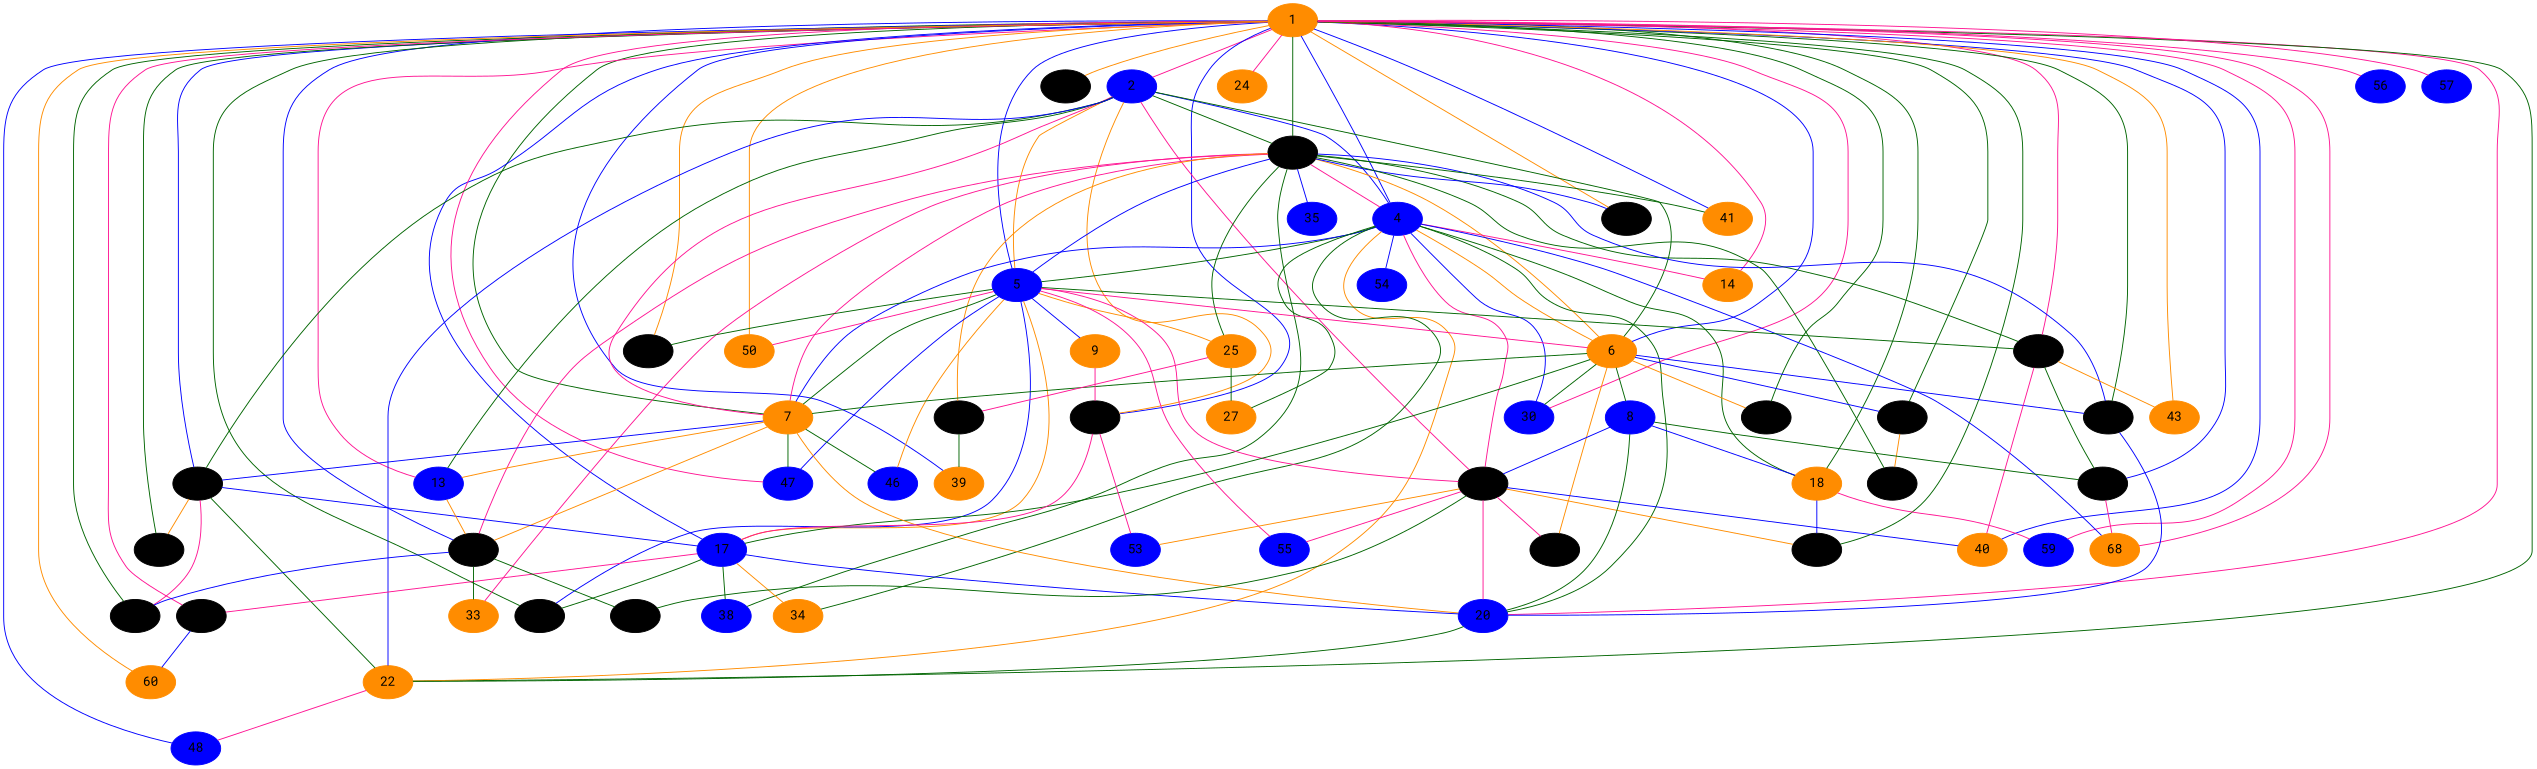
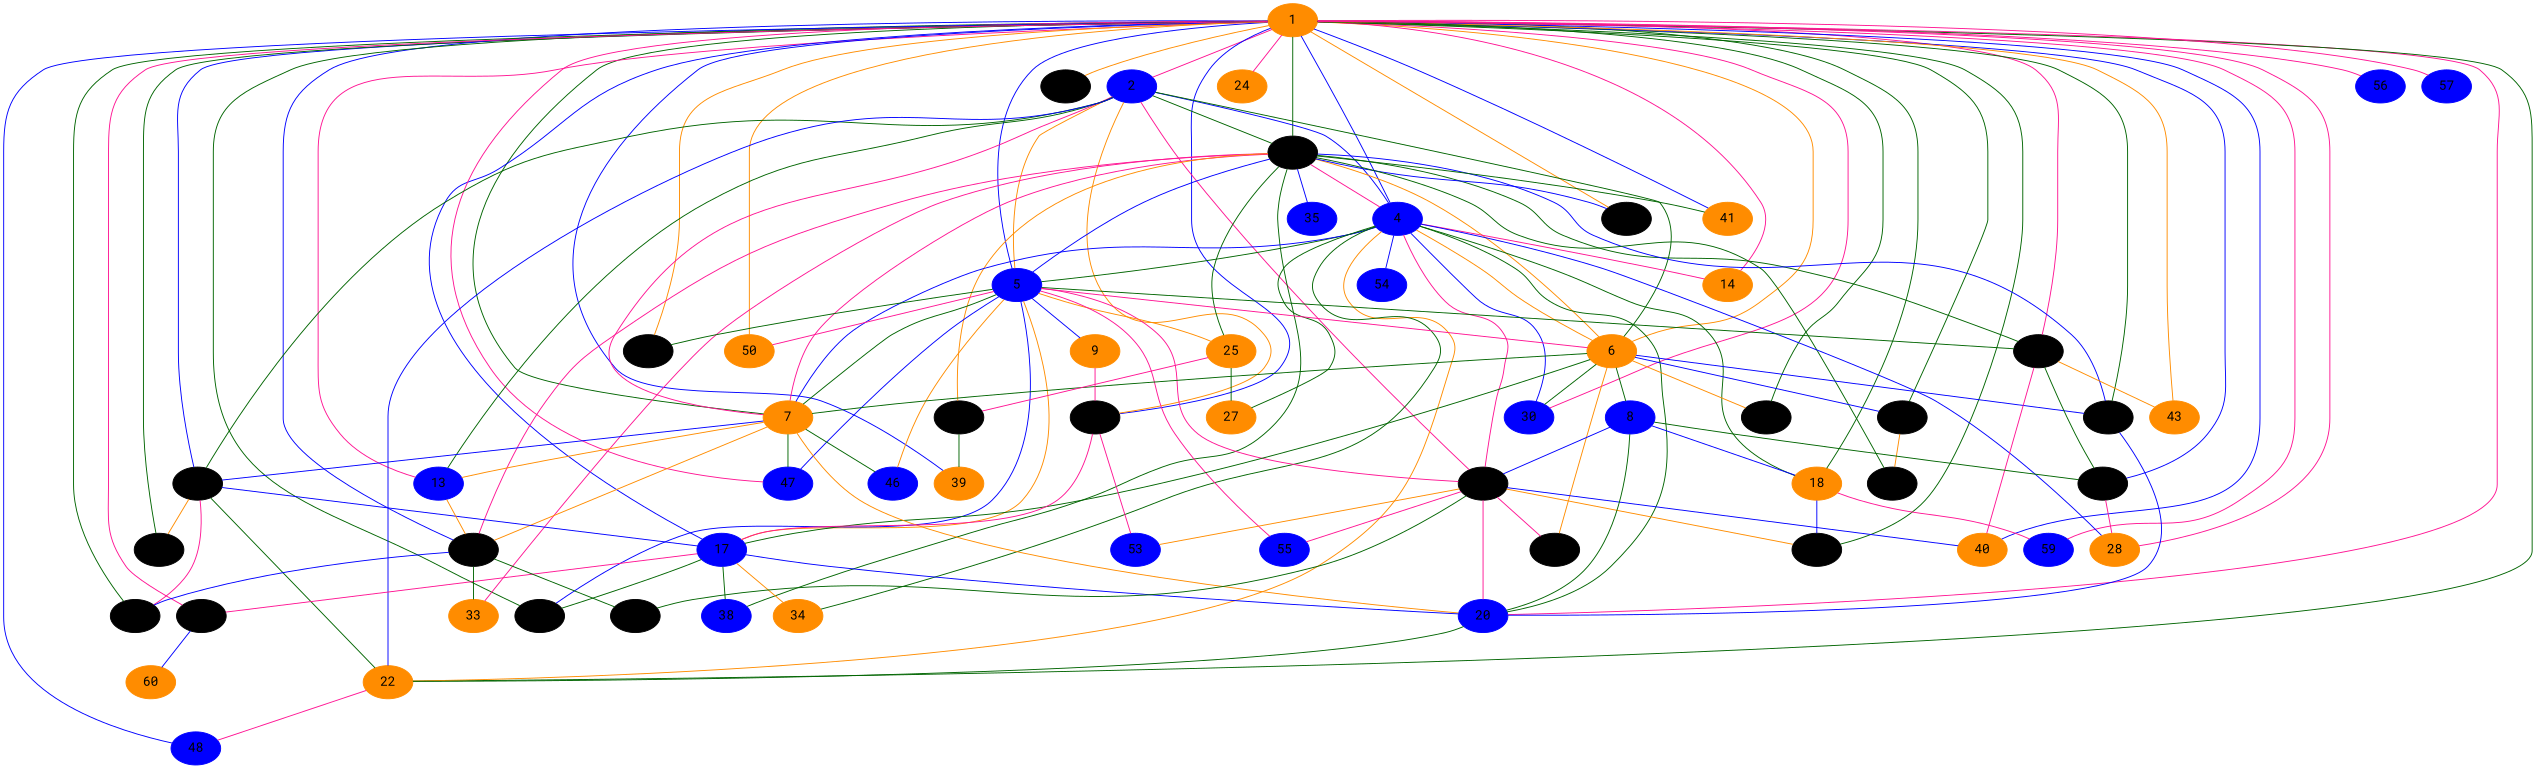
(72, 75) -> none
(1731, 82) -> (1731, 82)
(2115, 550) -> (2115, 550)
